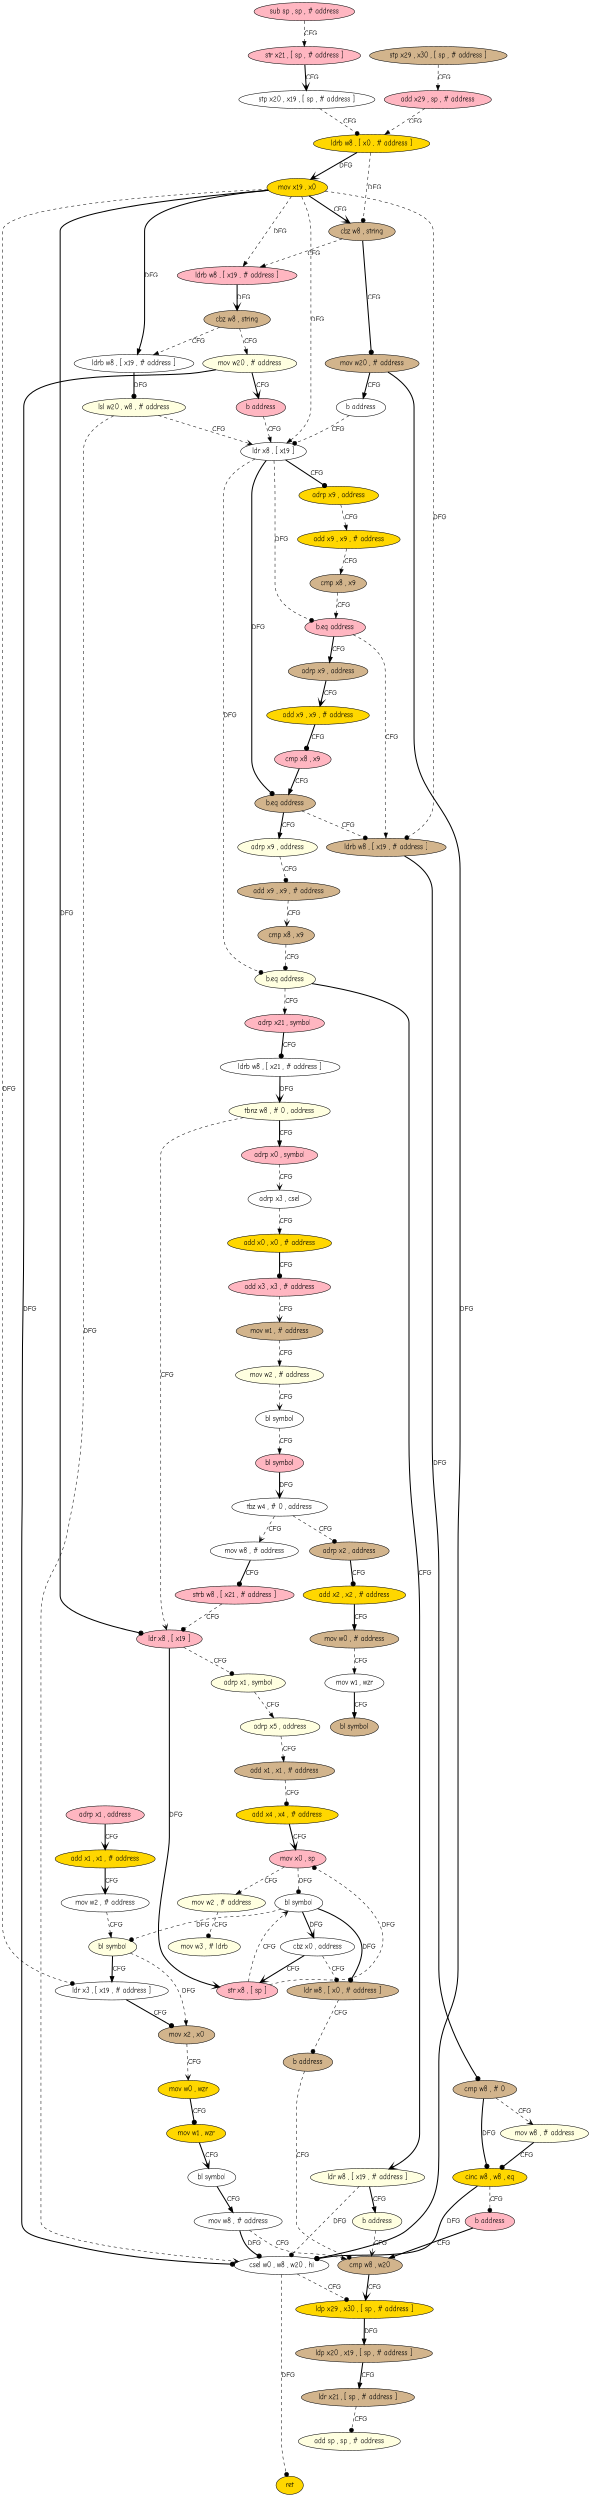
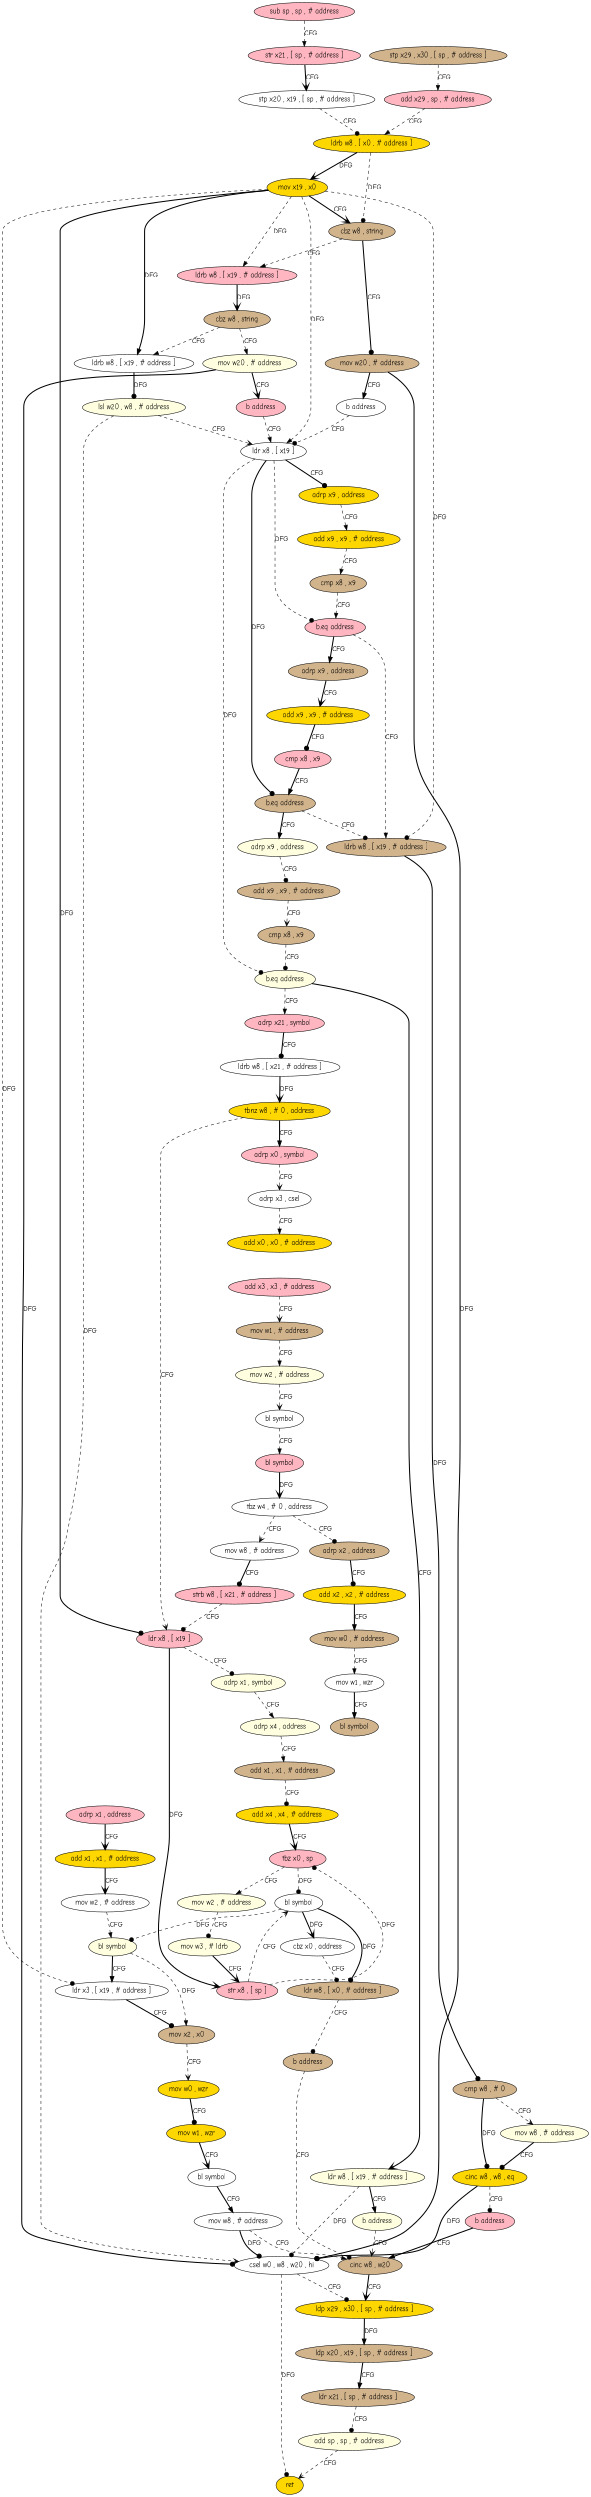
(280, 1111) -> (280, 1111)
(280, 1263) -> none
(280, 1727) -> (280, 1727)
(298, 1859) -> (298, 1859)
(284, 1968) -> (224, 1967)
(370, 2265) -> (370, 2265)
none -> (320, 2463)
